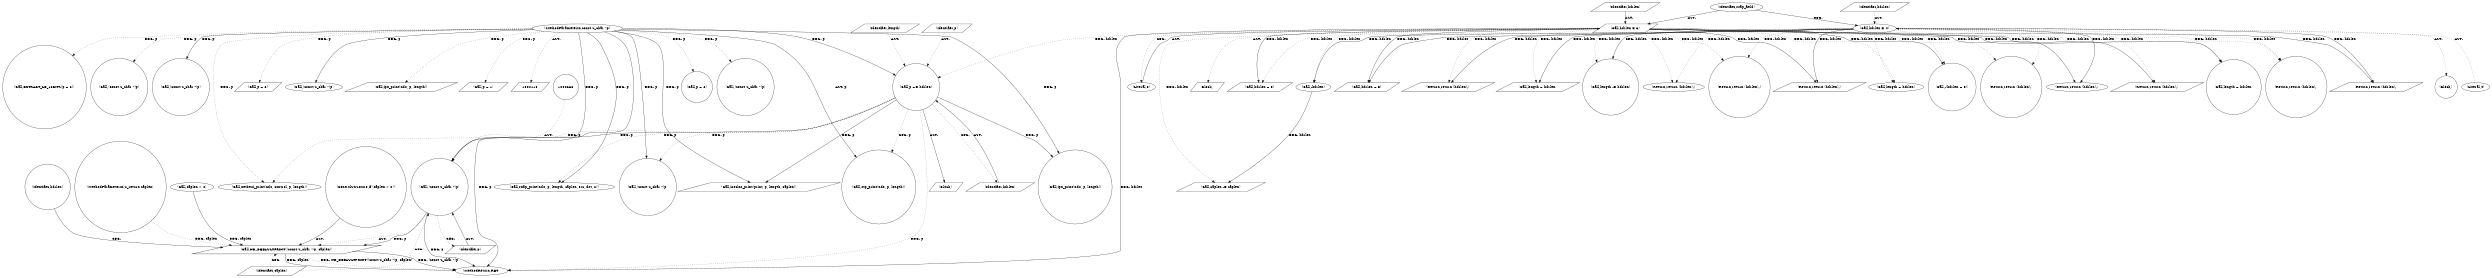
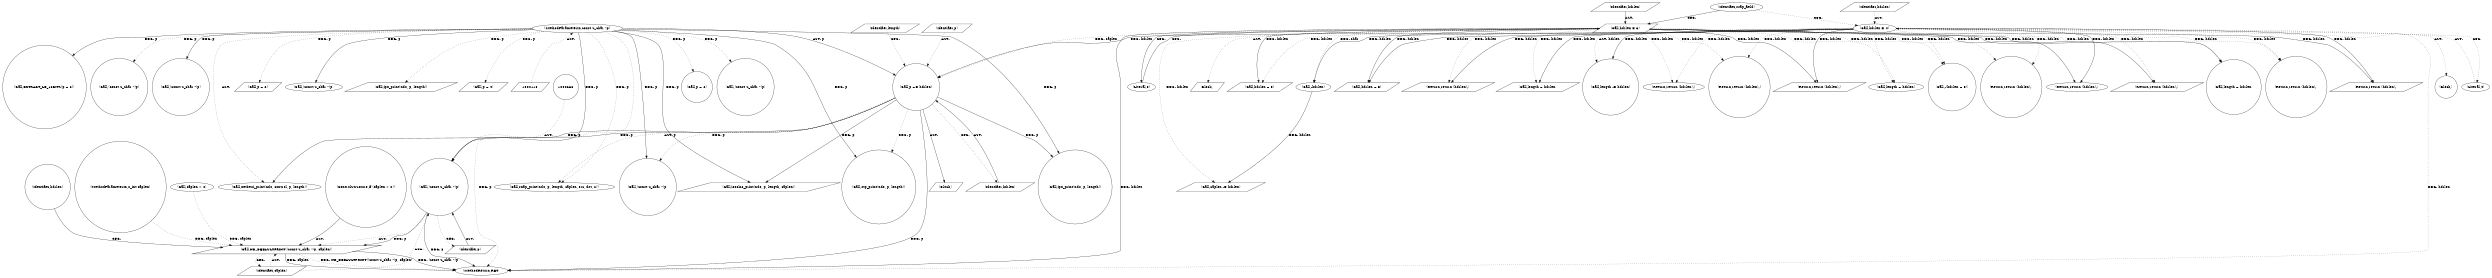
(1692, 18) -> (1692, 18)
(1805, 18) -> (1805, 18)
(1354, 30) -> (1354, 30)
none -> (2206, 31)
(221, 33) -> (221, 33)
none -> (1394, 33)
(1831, 36) -> (1831, 36)
(819, 39) -> (819, 39)
(896, 39) -> (896, 39)
(1106, 39) -> (1106, 39)
(1177, 39) -> (1177, 39)
(1350, 39) -> (1350, 39)
(1610, 39) -> (1610, 39)
(1636, 39) -> (1636, 39)
(541, 53) -> (545, 53)
(227, 87) -> (227, 87)
(484, 87) -> (484, 87)
(841, 87) -> (841, 87)
(614, 112) -> (614, 112)
(588, 133) -> (588, 133)
(564, 134) -> (564, 134)
(670, 135) -> (670, 135)
(905, 135) -> (905, 135)
(121, 187) -> (121, 187)
(759, 187) -> (759, 187)
(1221, 187) -> (1221, 187)
(209, 225) -> (209, 225)
none -> (257, 258)
(778, 259) -> (778, 259)
(277, 260) -> (277, 260)
none -> (1838, 262)
